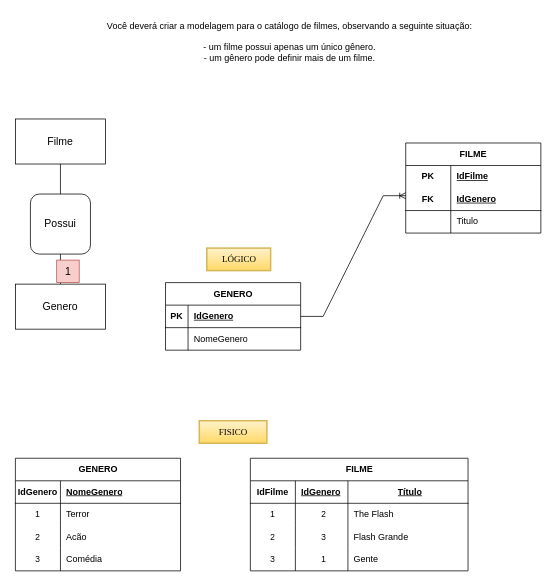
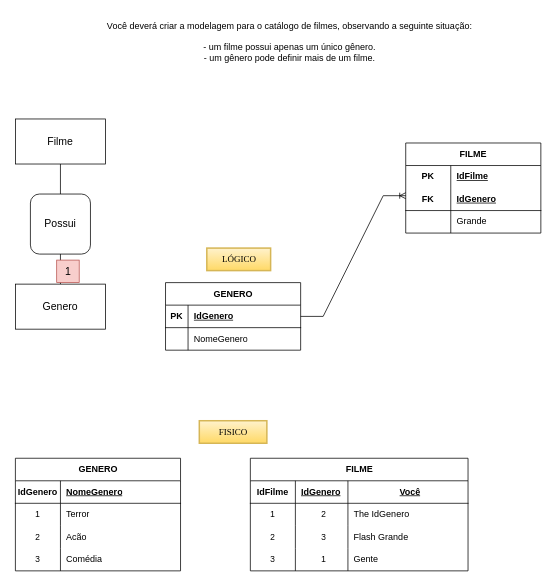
(469, 222) -> (471, 222)
(410, 492) -> (410, 492)
(374, 514) -> (383, 514)
